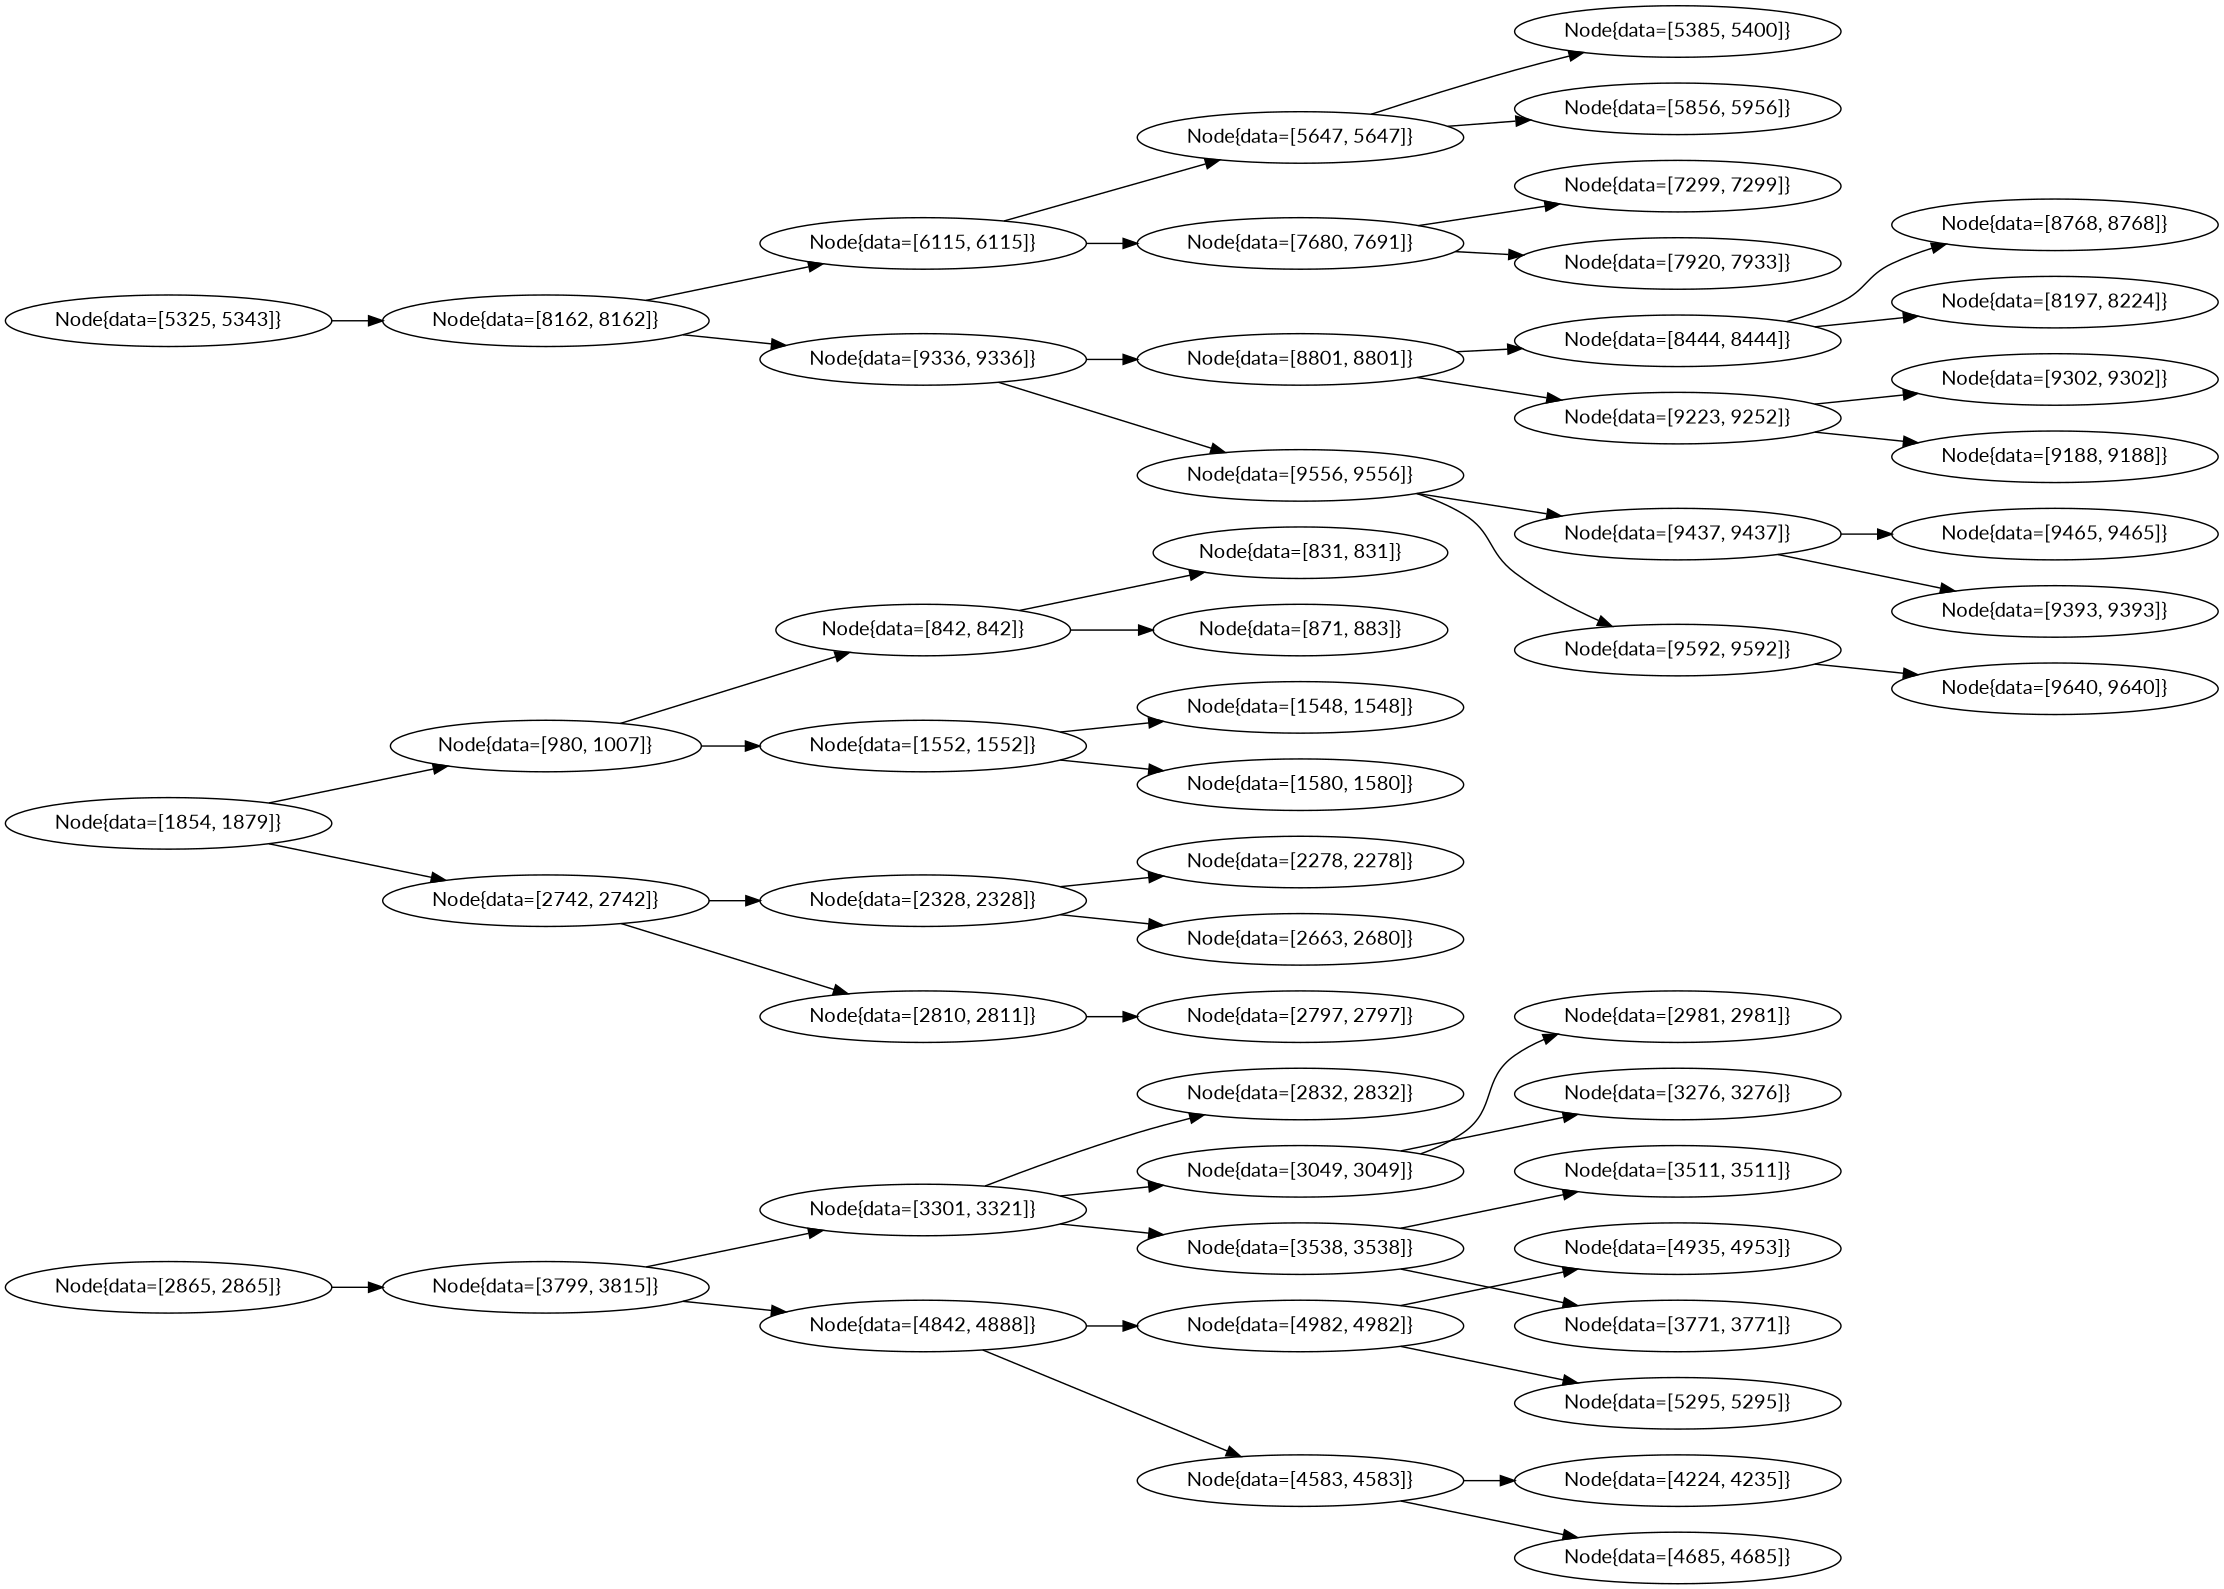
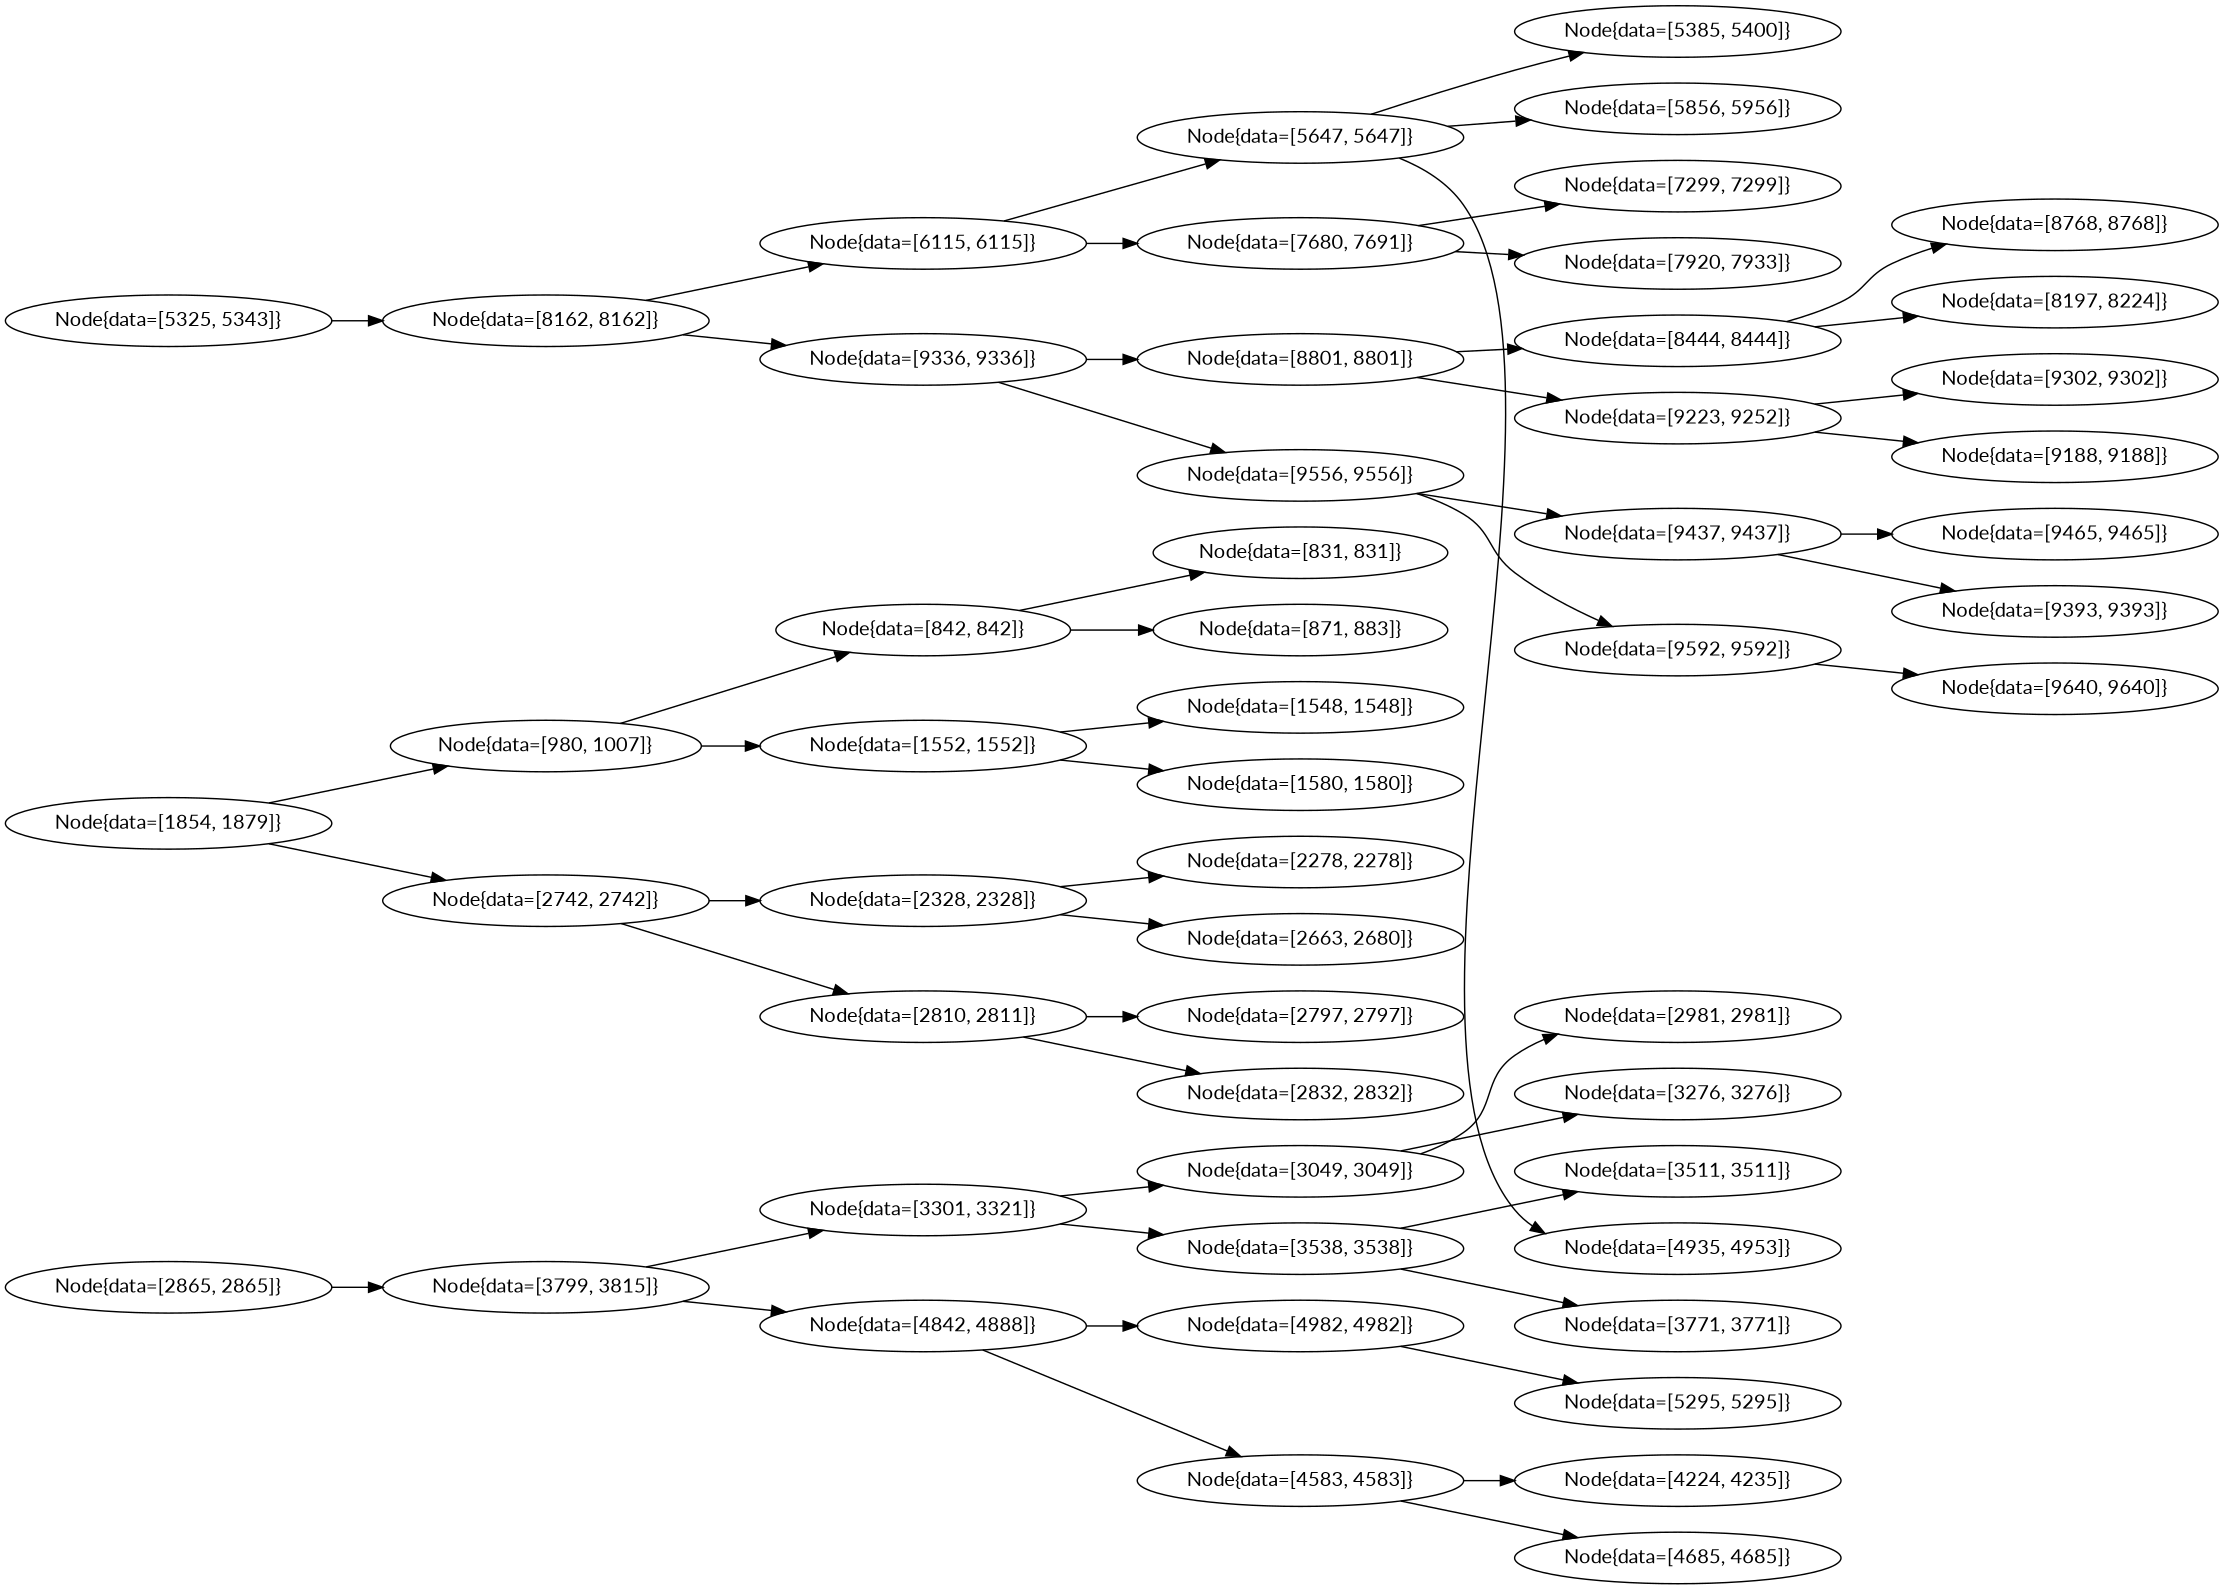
(1087, 1149) -> (1105, 1054)
(1466, 1292) -> (1487, 681)
